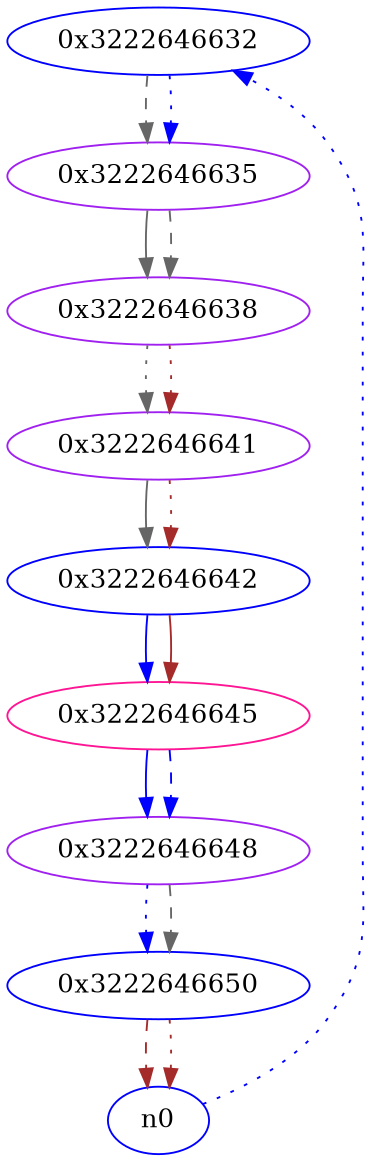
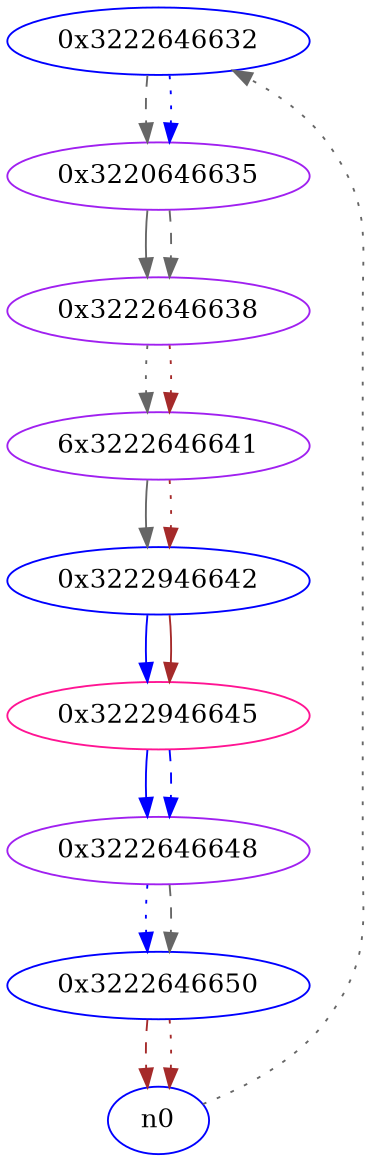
(158, 176) -> (158, 176)
(158, 446) -> (158, 446)
(158, 581) -> (158, 581)
(363, 607) -> (363, 607)
(158, 716) -> (158, 716)
